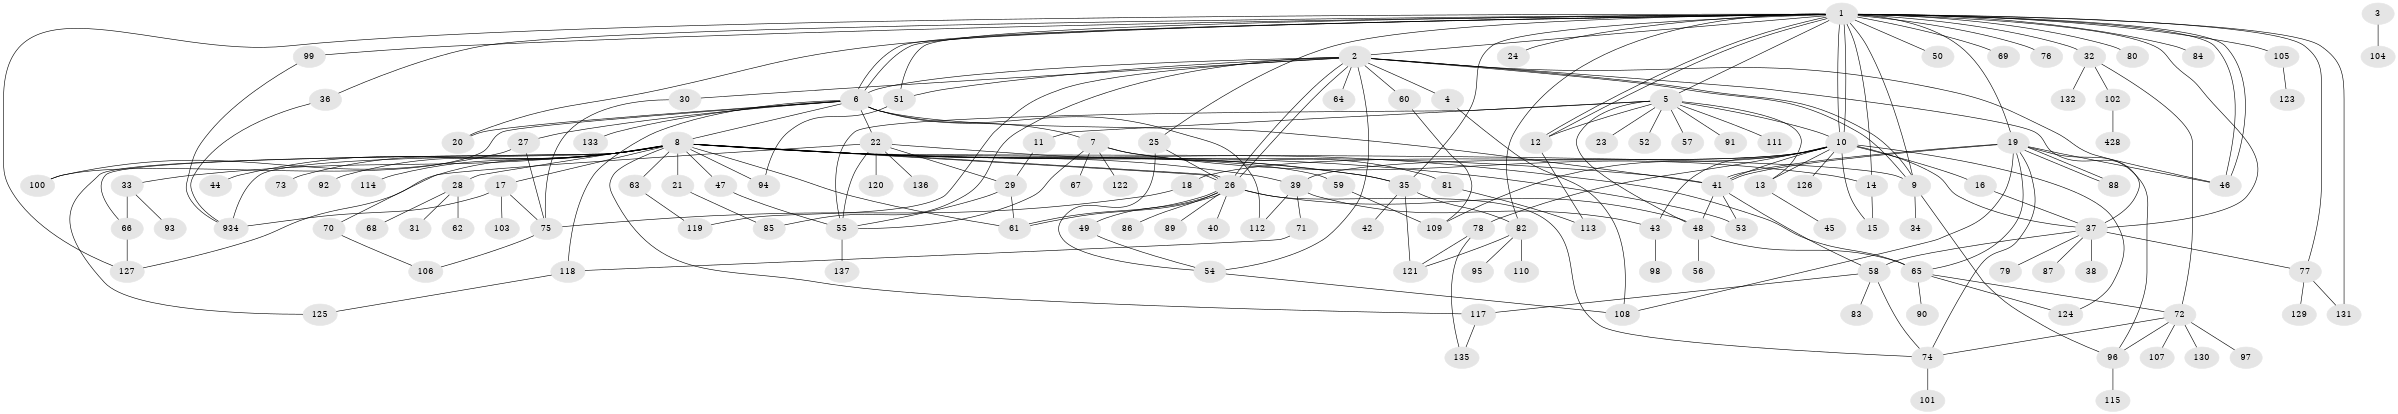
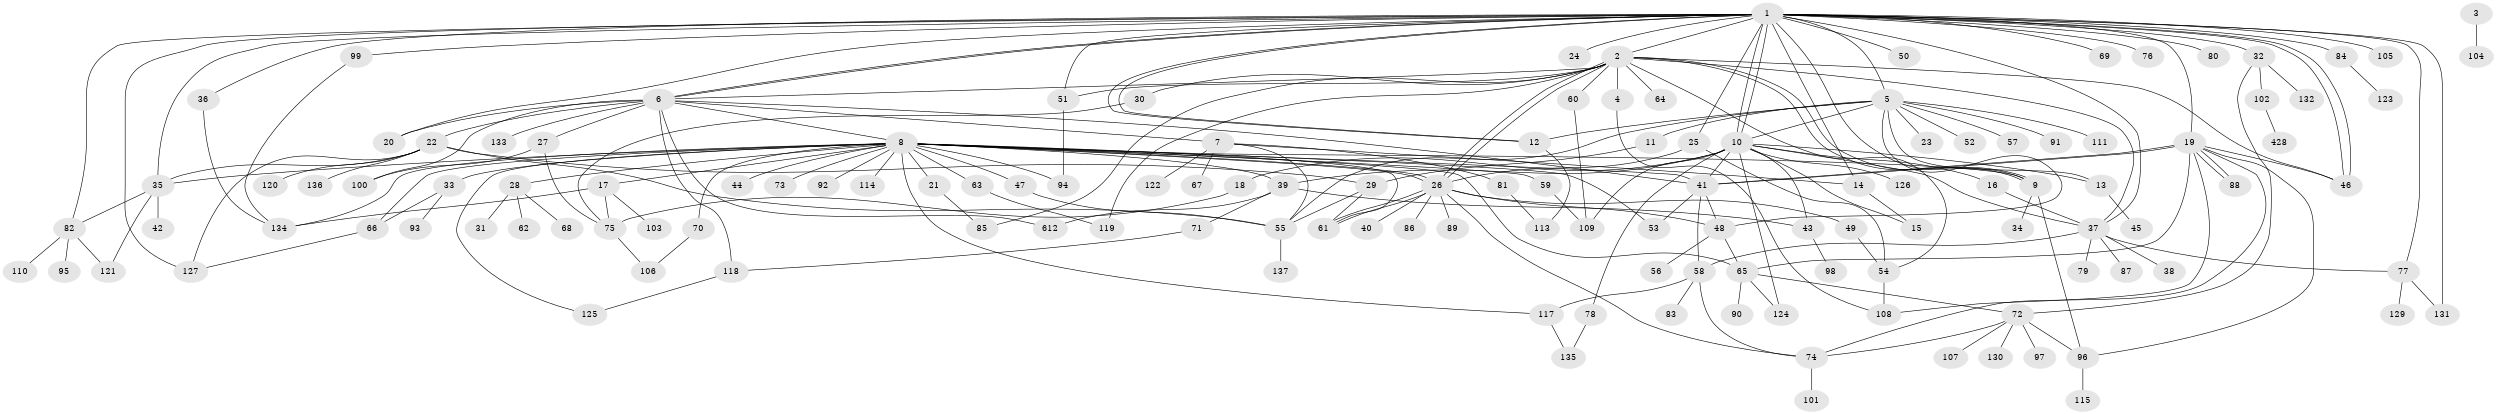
(2285, 78) -> (2364, 78)
(231, 229) -> (279, 229)
(1258, 229) -> (1050, 229)
(1445, 250) -> none
